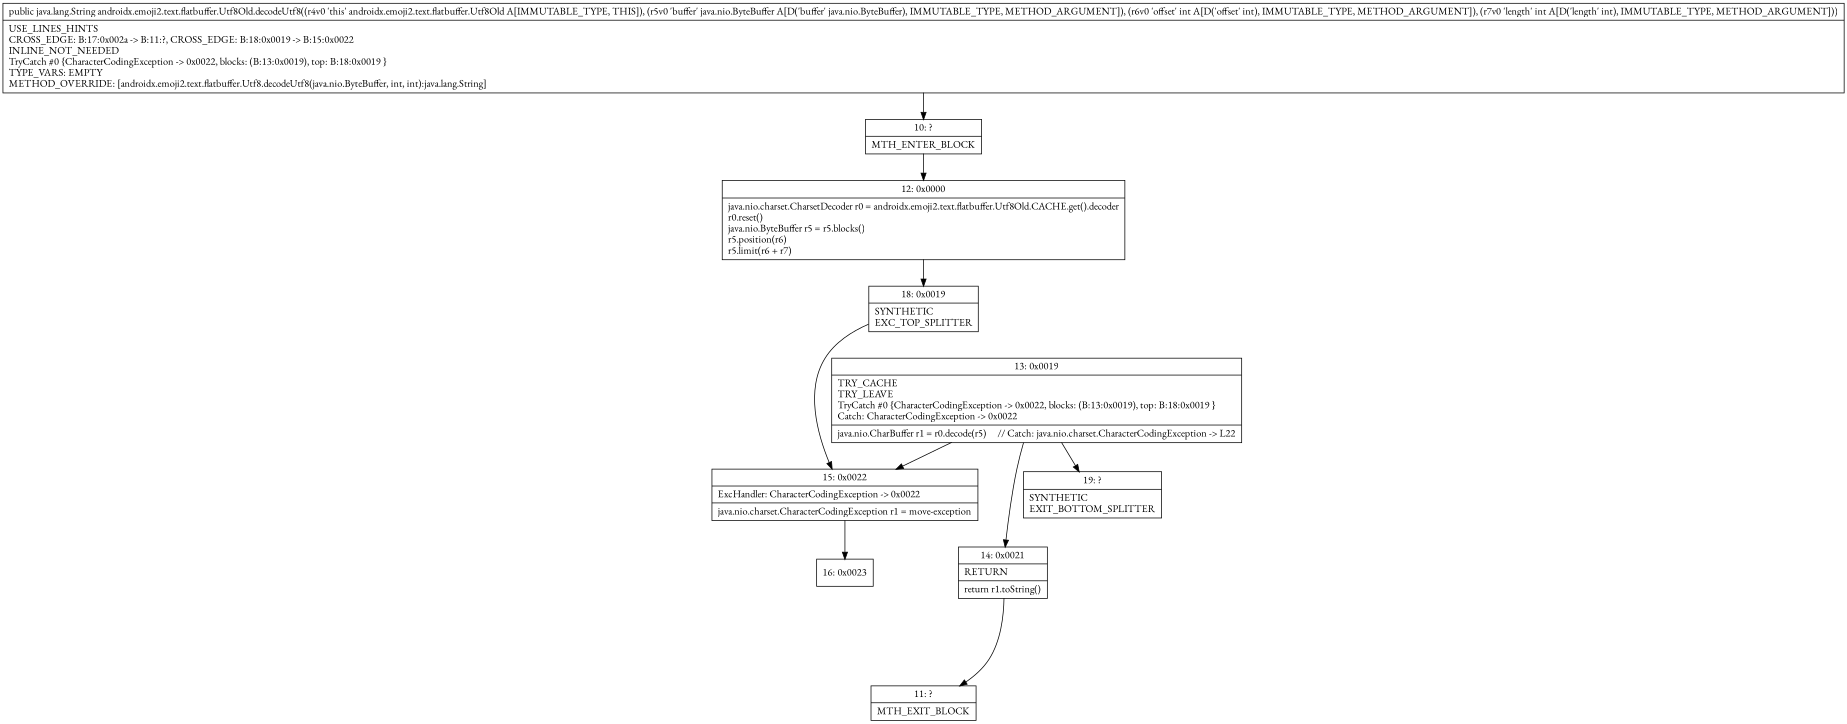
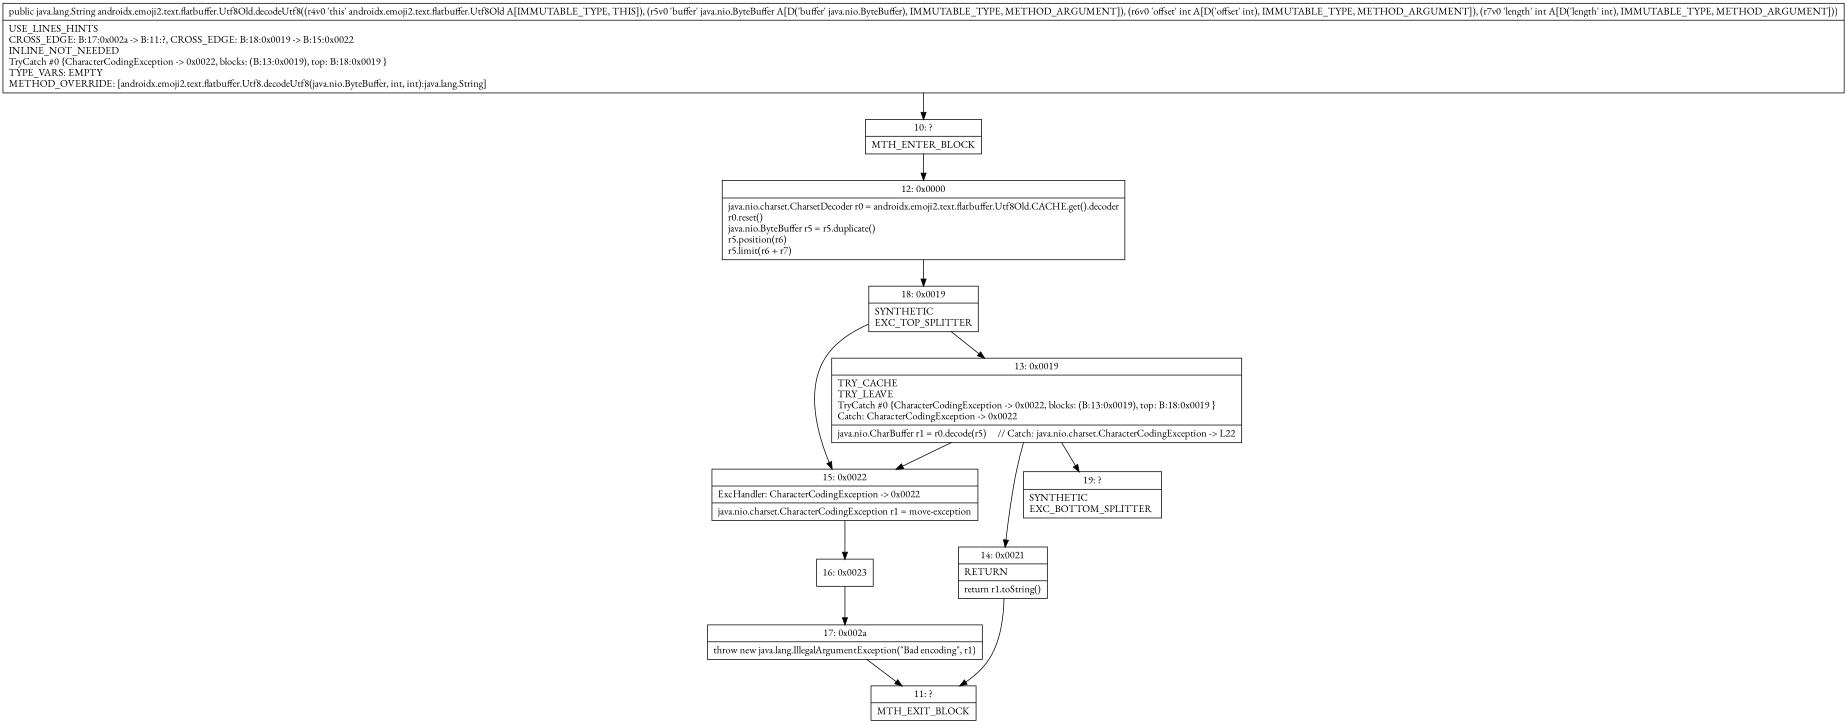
(797, 228) -> (802, 228)
none -> (965, 343)
(1093, 509) -> (1091, 509)
none -> (845, 642)
